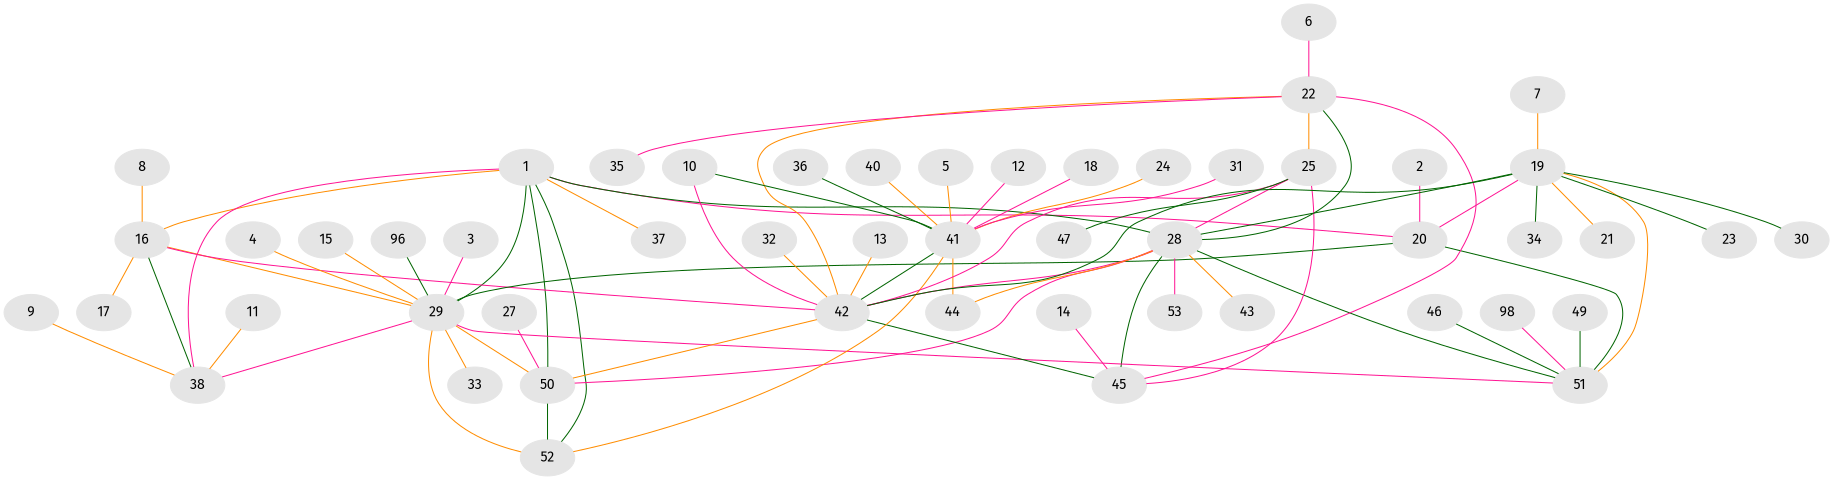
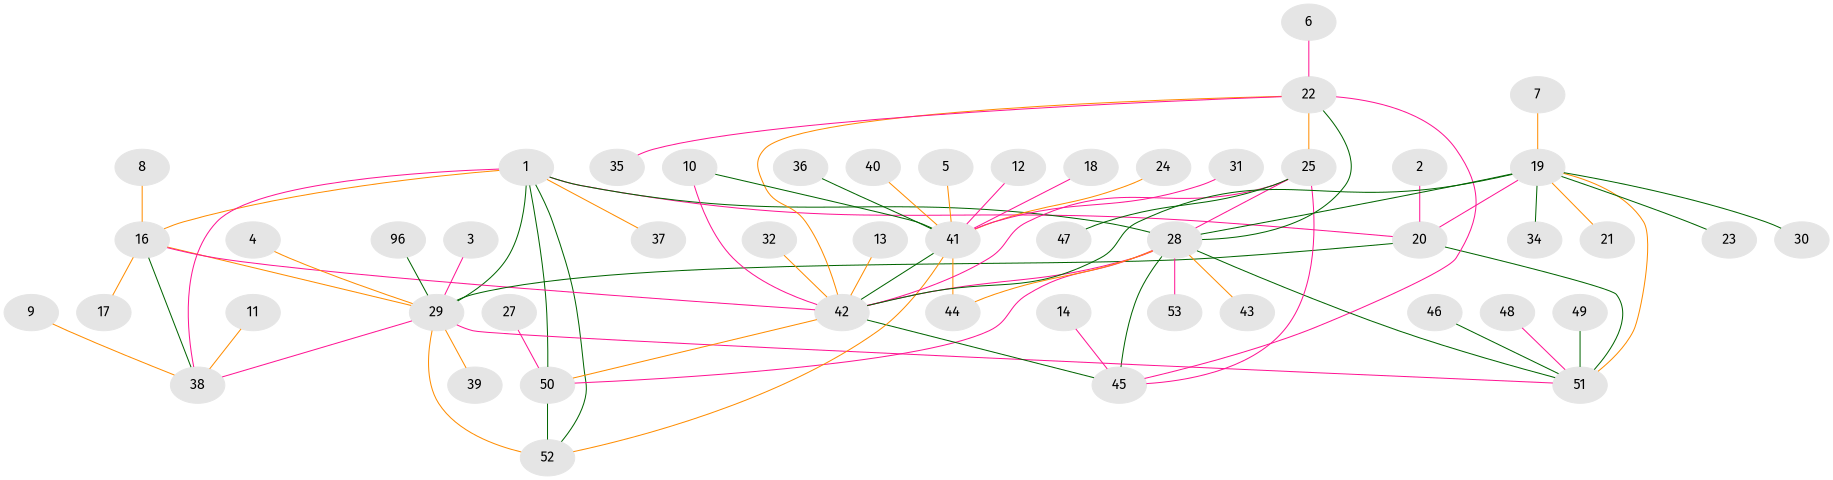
(326, 240) -> none
(1507, 313) -> (1507, 313)
(492, 349) -> none
(475, 385) -> (475, 385)
